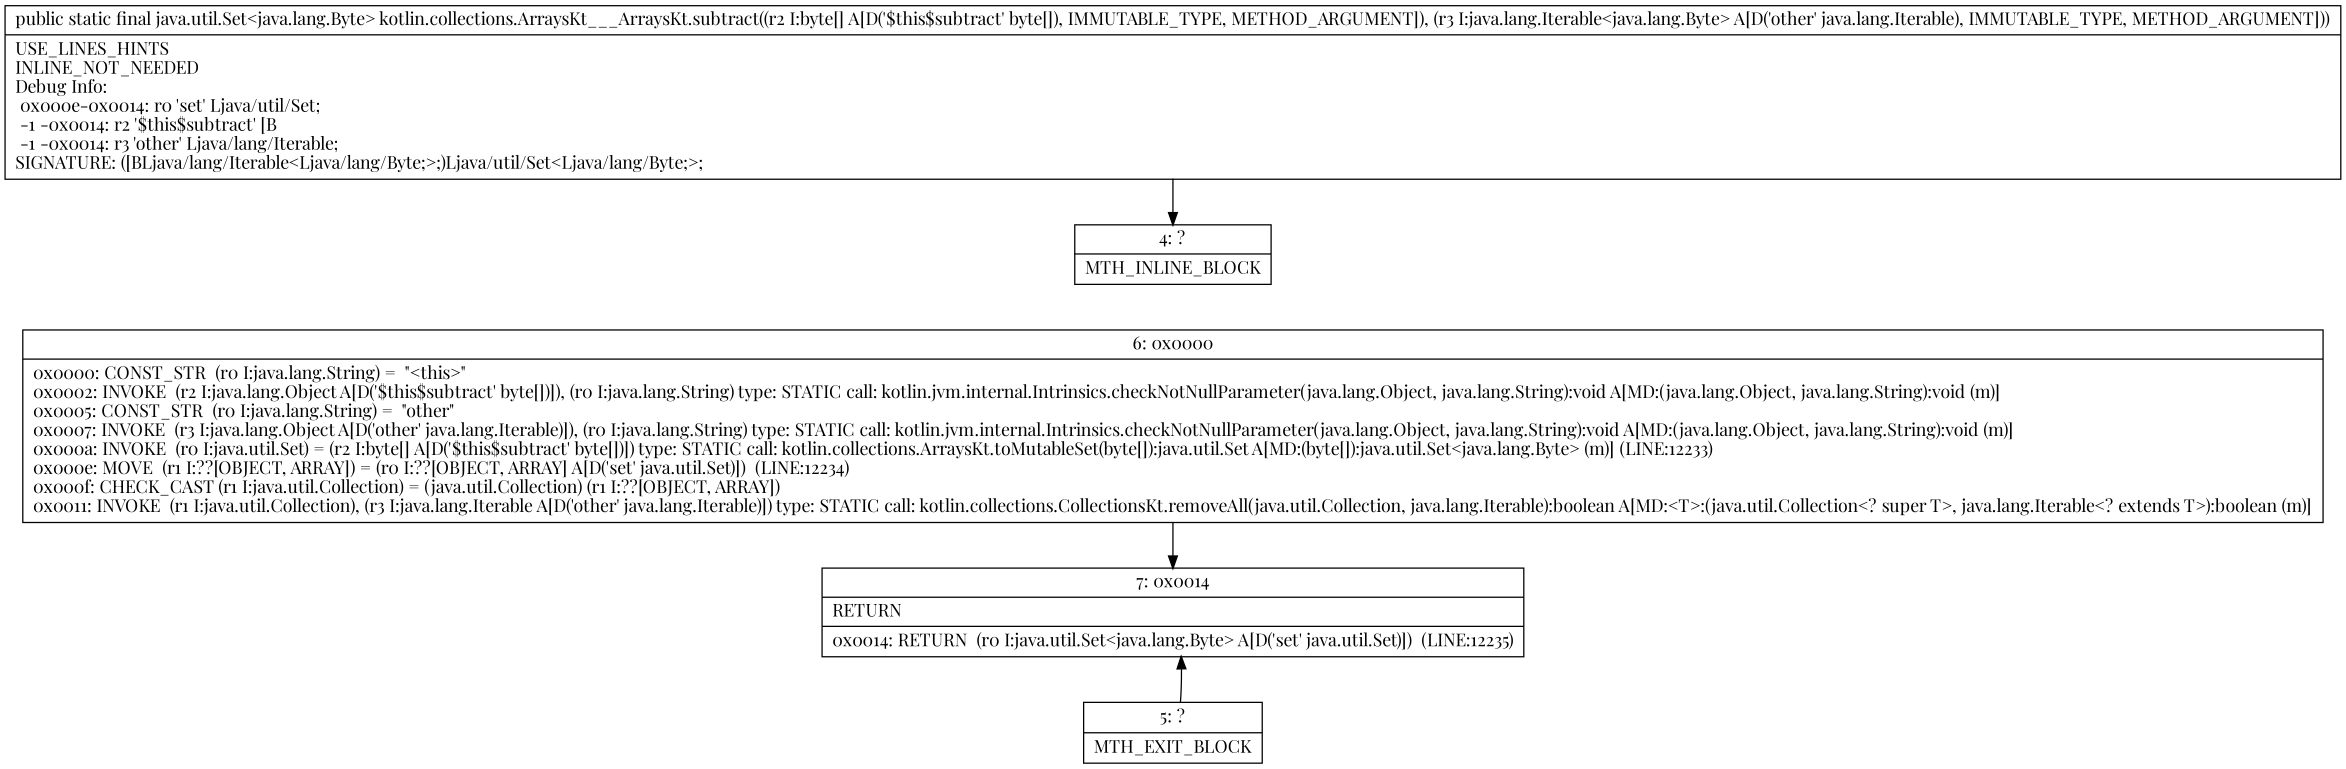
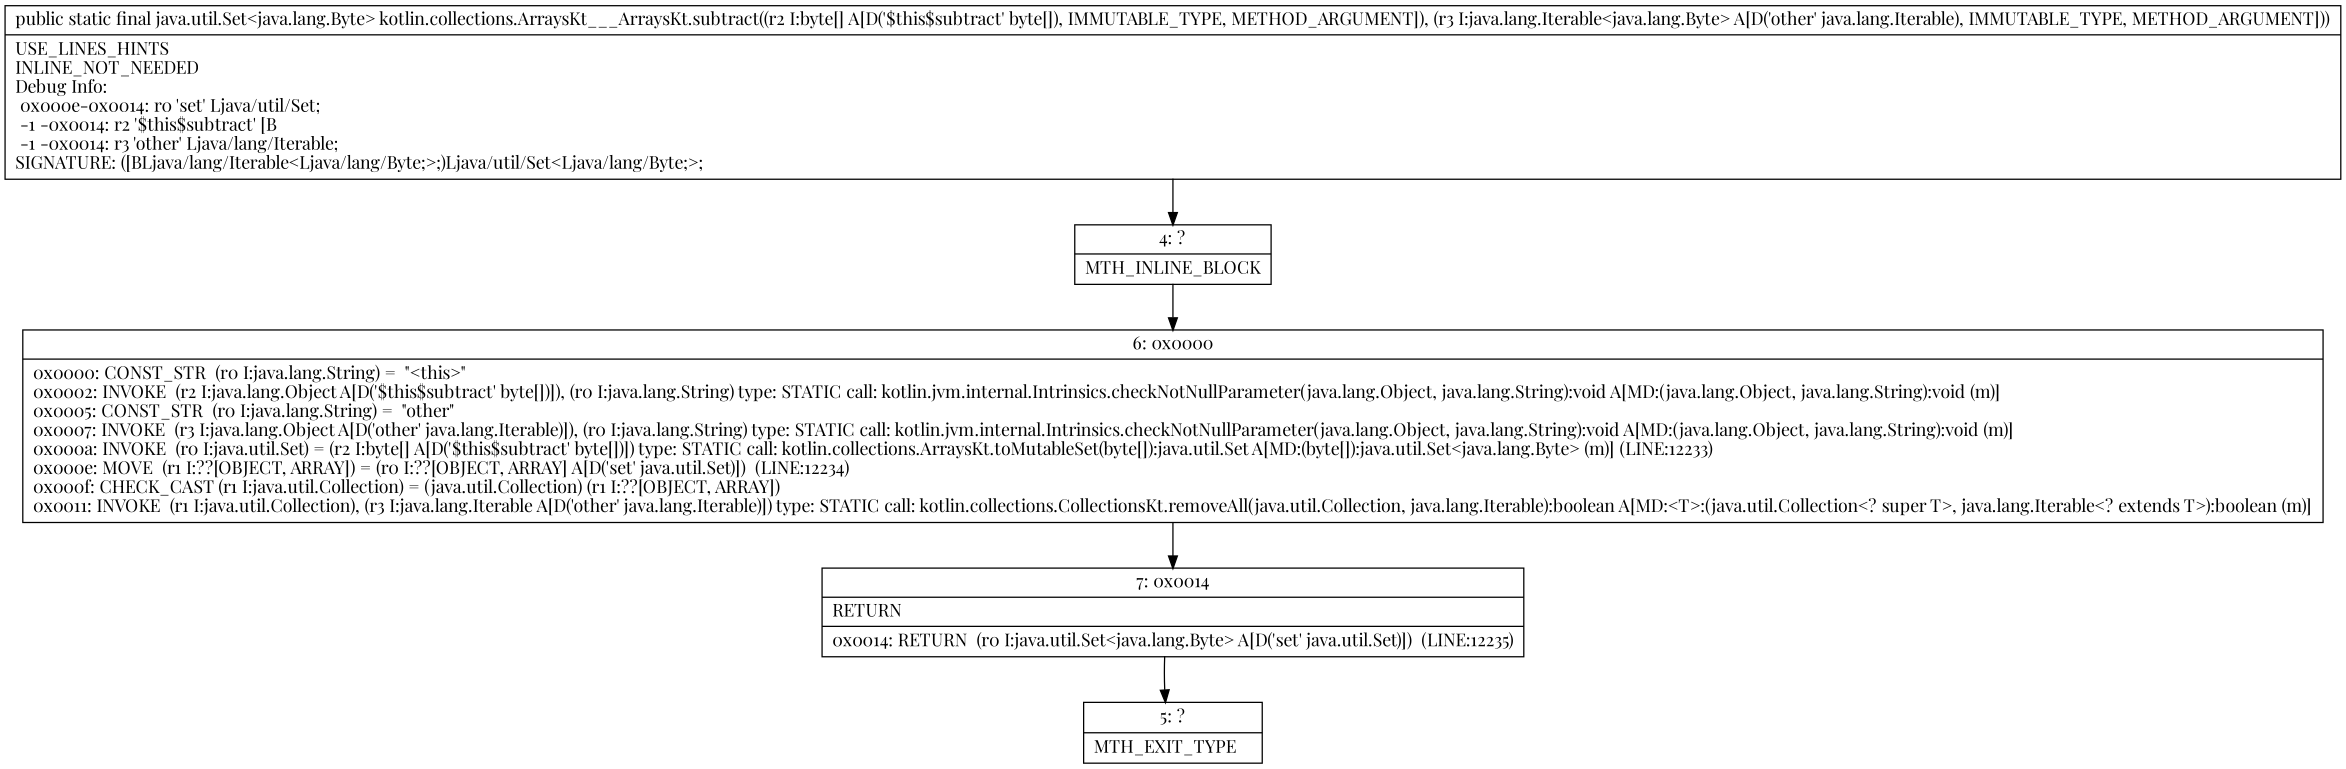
none -> (1173, 301)
(1181, 686) -> (1164, 673)
(1173, 747) -> (1165, 747)
